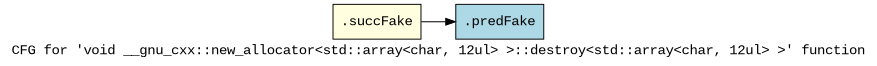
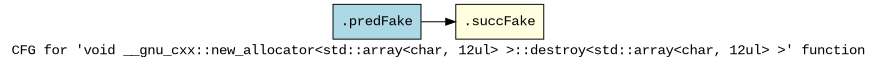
(433, 22) -> (433, 22)
